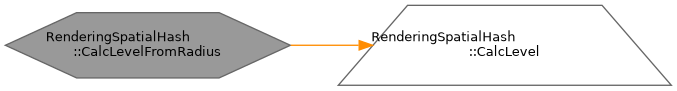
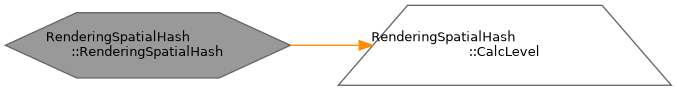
(148, 45) -> (148, 45)
